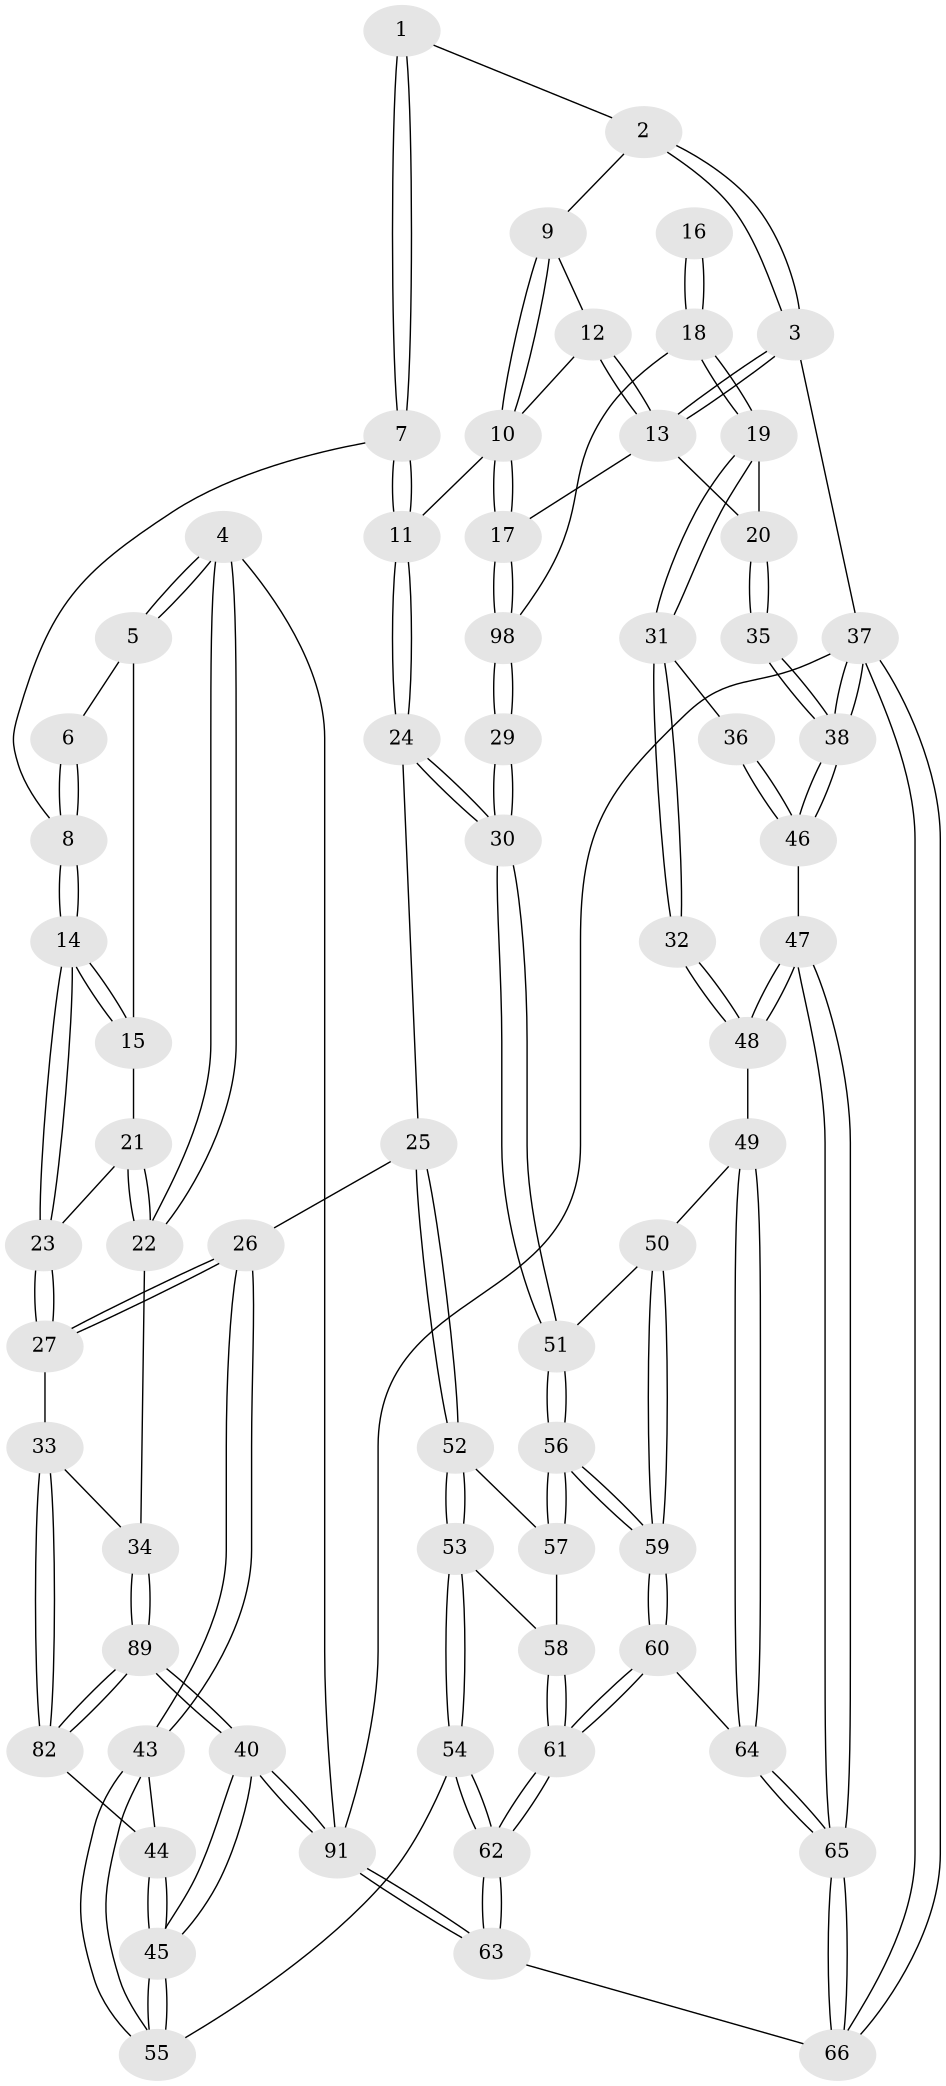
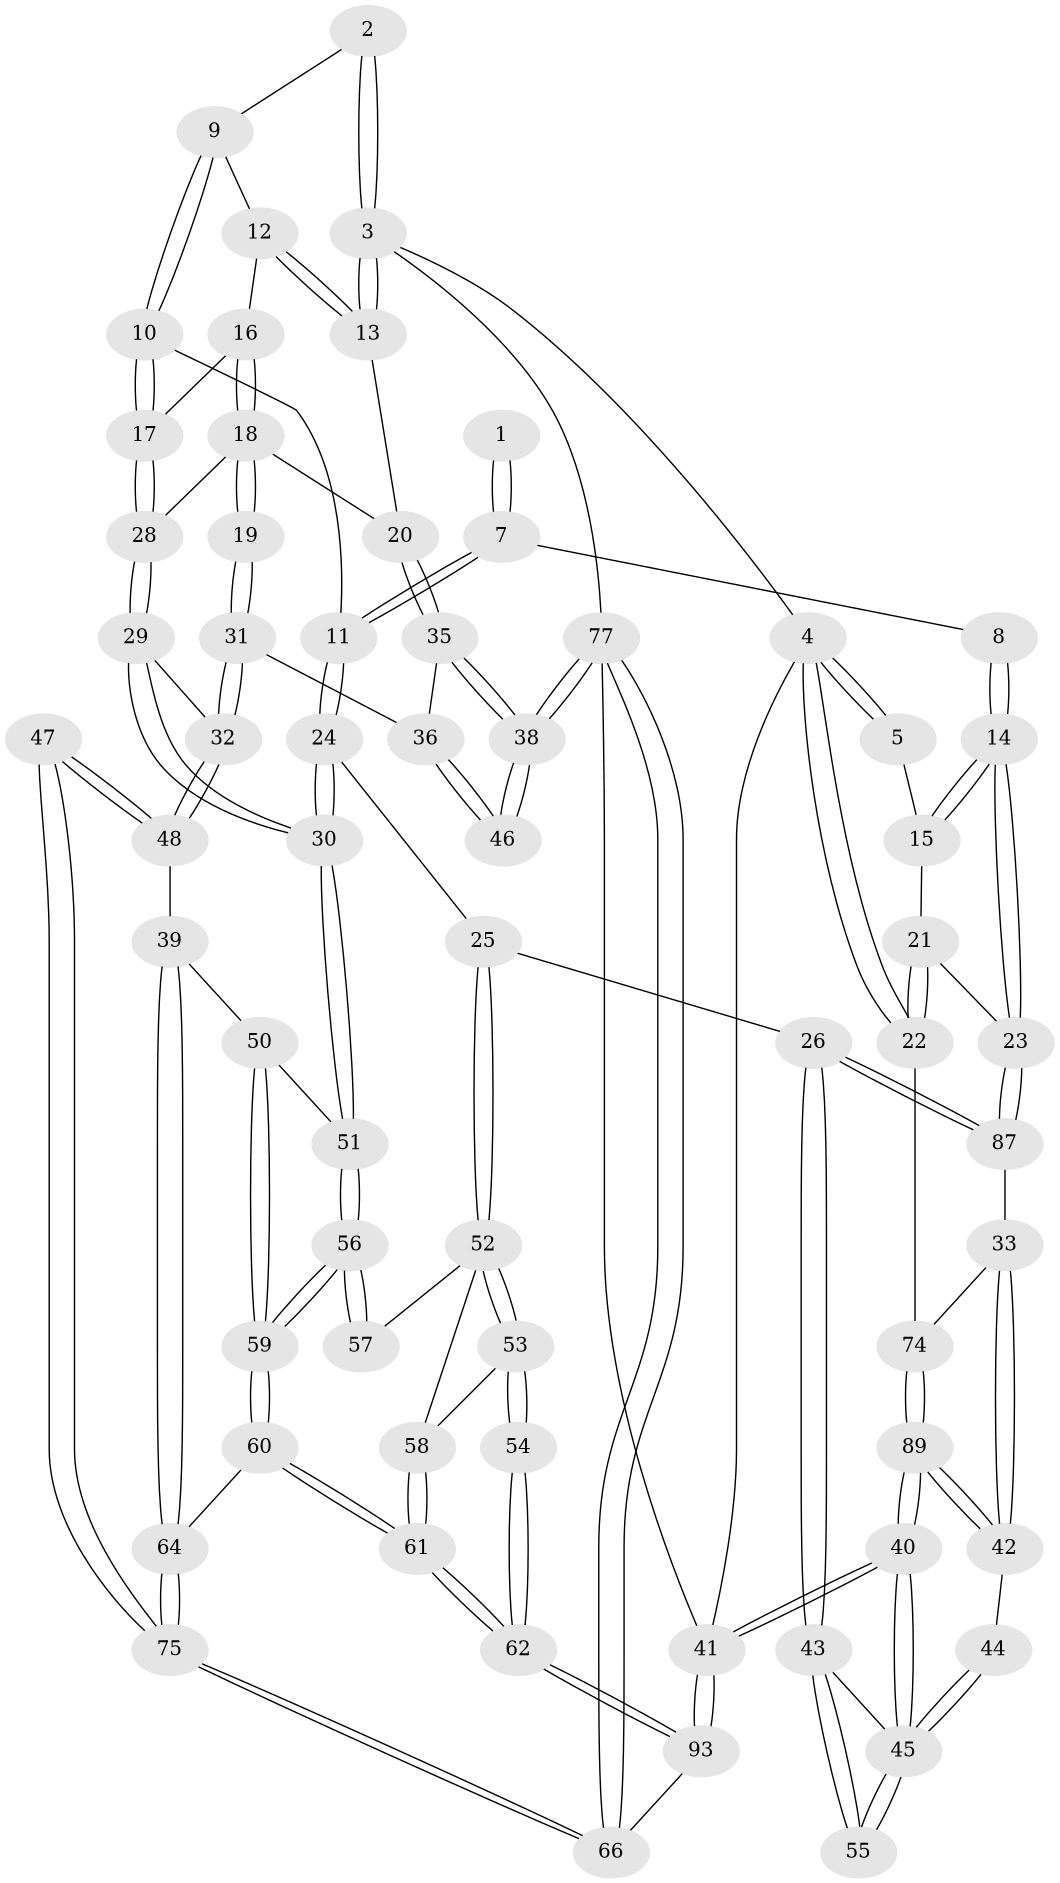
(523, 82) -> none
(548, 385) -> (253, 284)
none -> (618, 406)
(588, 482) -> (196, 385)
(759, 486) -> (321, 485)
(503, 638) -> (145, 537)
(860, 638) -> (602, 638)
none -> (433, 688)
none -> (180, 689)
(69, 739) -> none
(798, 891) -> none
(748, 1144) -> (170, 942)
(45, 1347) -> (1005, 1144)
(141, 1549) -> (915, 1347)
(557, 1600) -> (450, 1347)
(45, 1751) -> (1005, 1549)
(152, 1802) -> (859, 1701)
(337, 1853) -> (707, 1650)
(838, 1853) -> (170, 1650)
(338, 1928) -> none
(492, 1954) -> (701, 1751)
